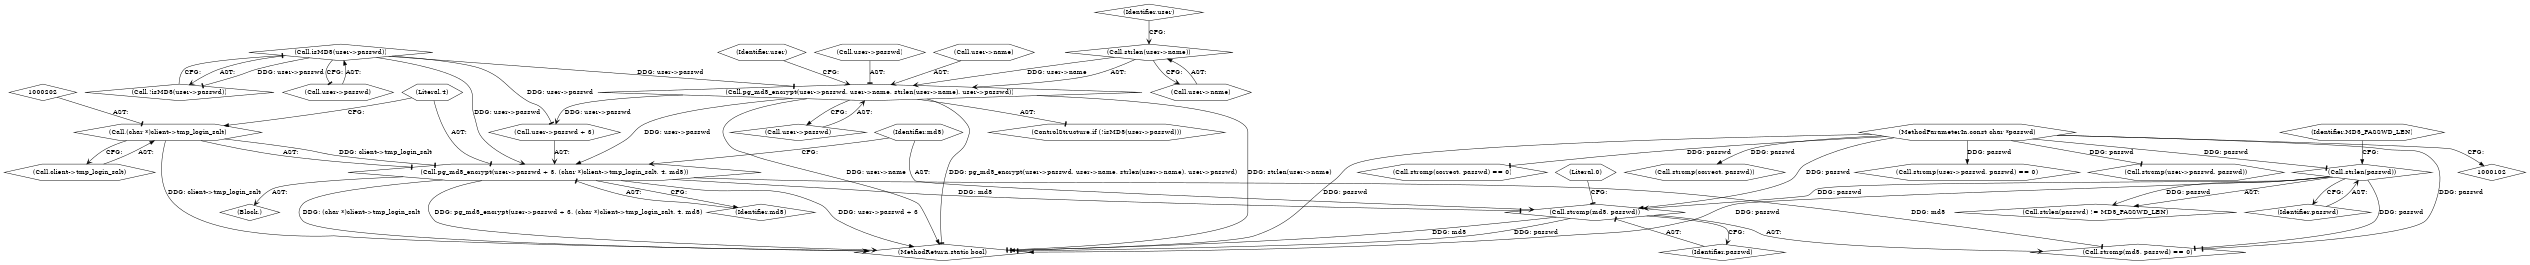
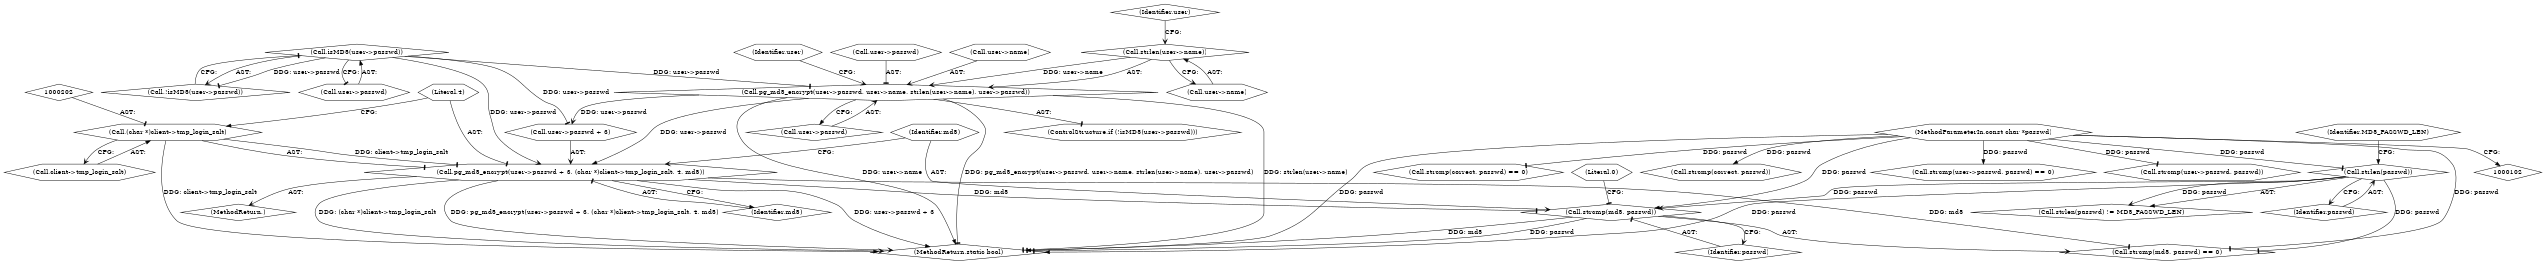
(250, 212) -> (238, 212)
